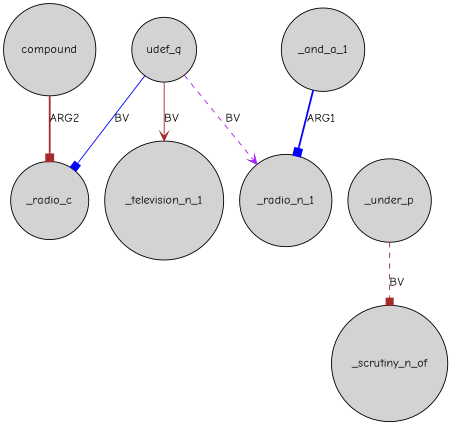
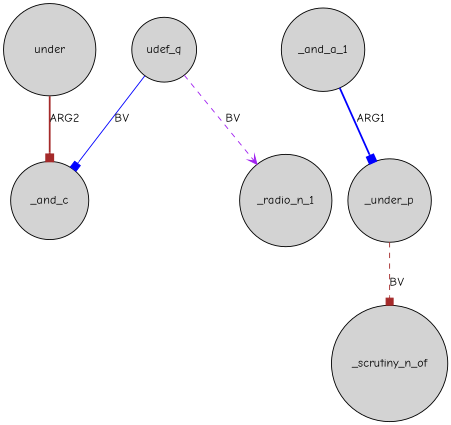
(50, 50) -> (50, 50)
(306, 119) -> (354, 121)
(50, 201) -> (50, 201)
(164, 201) -> none
